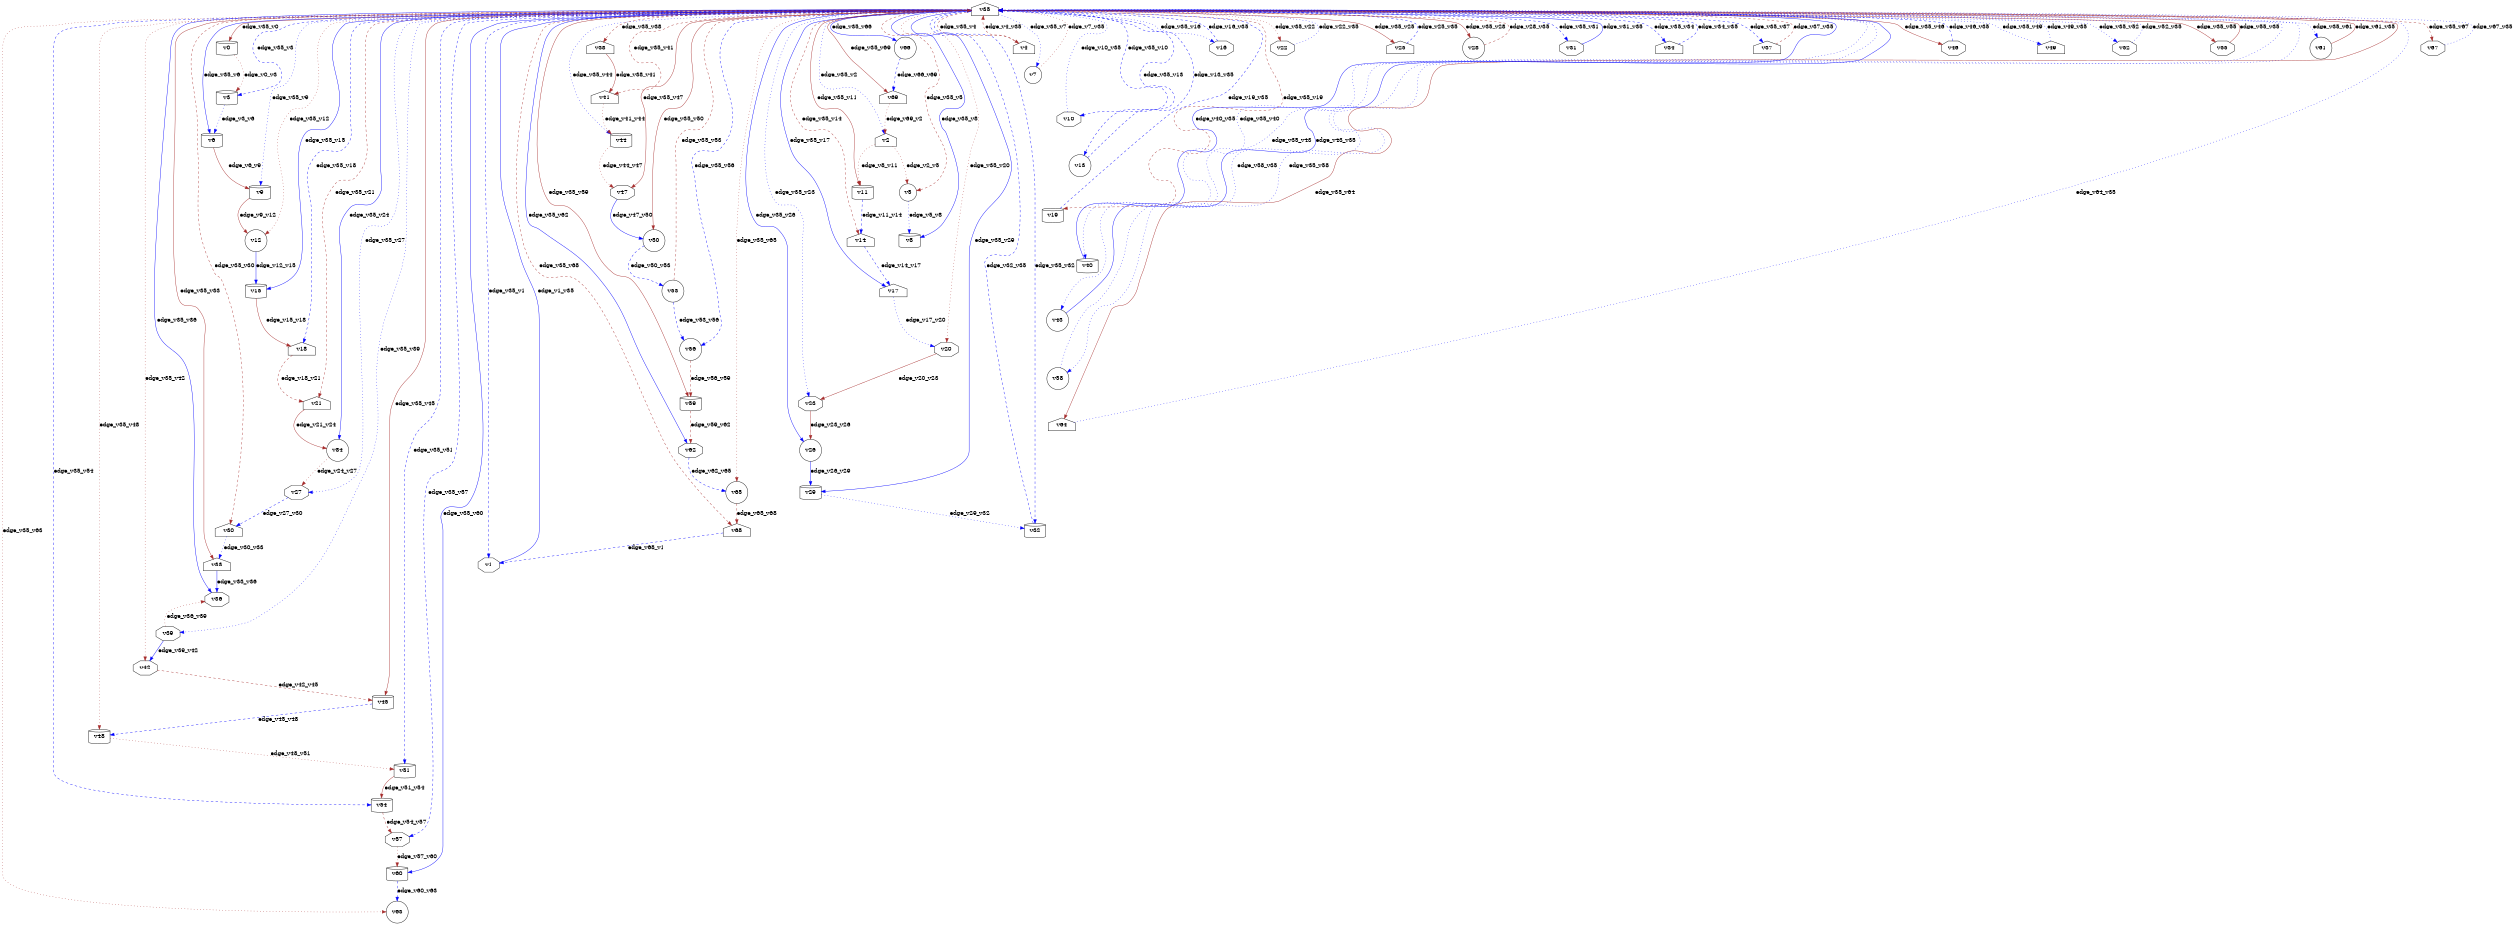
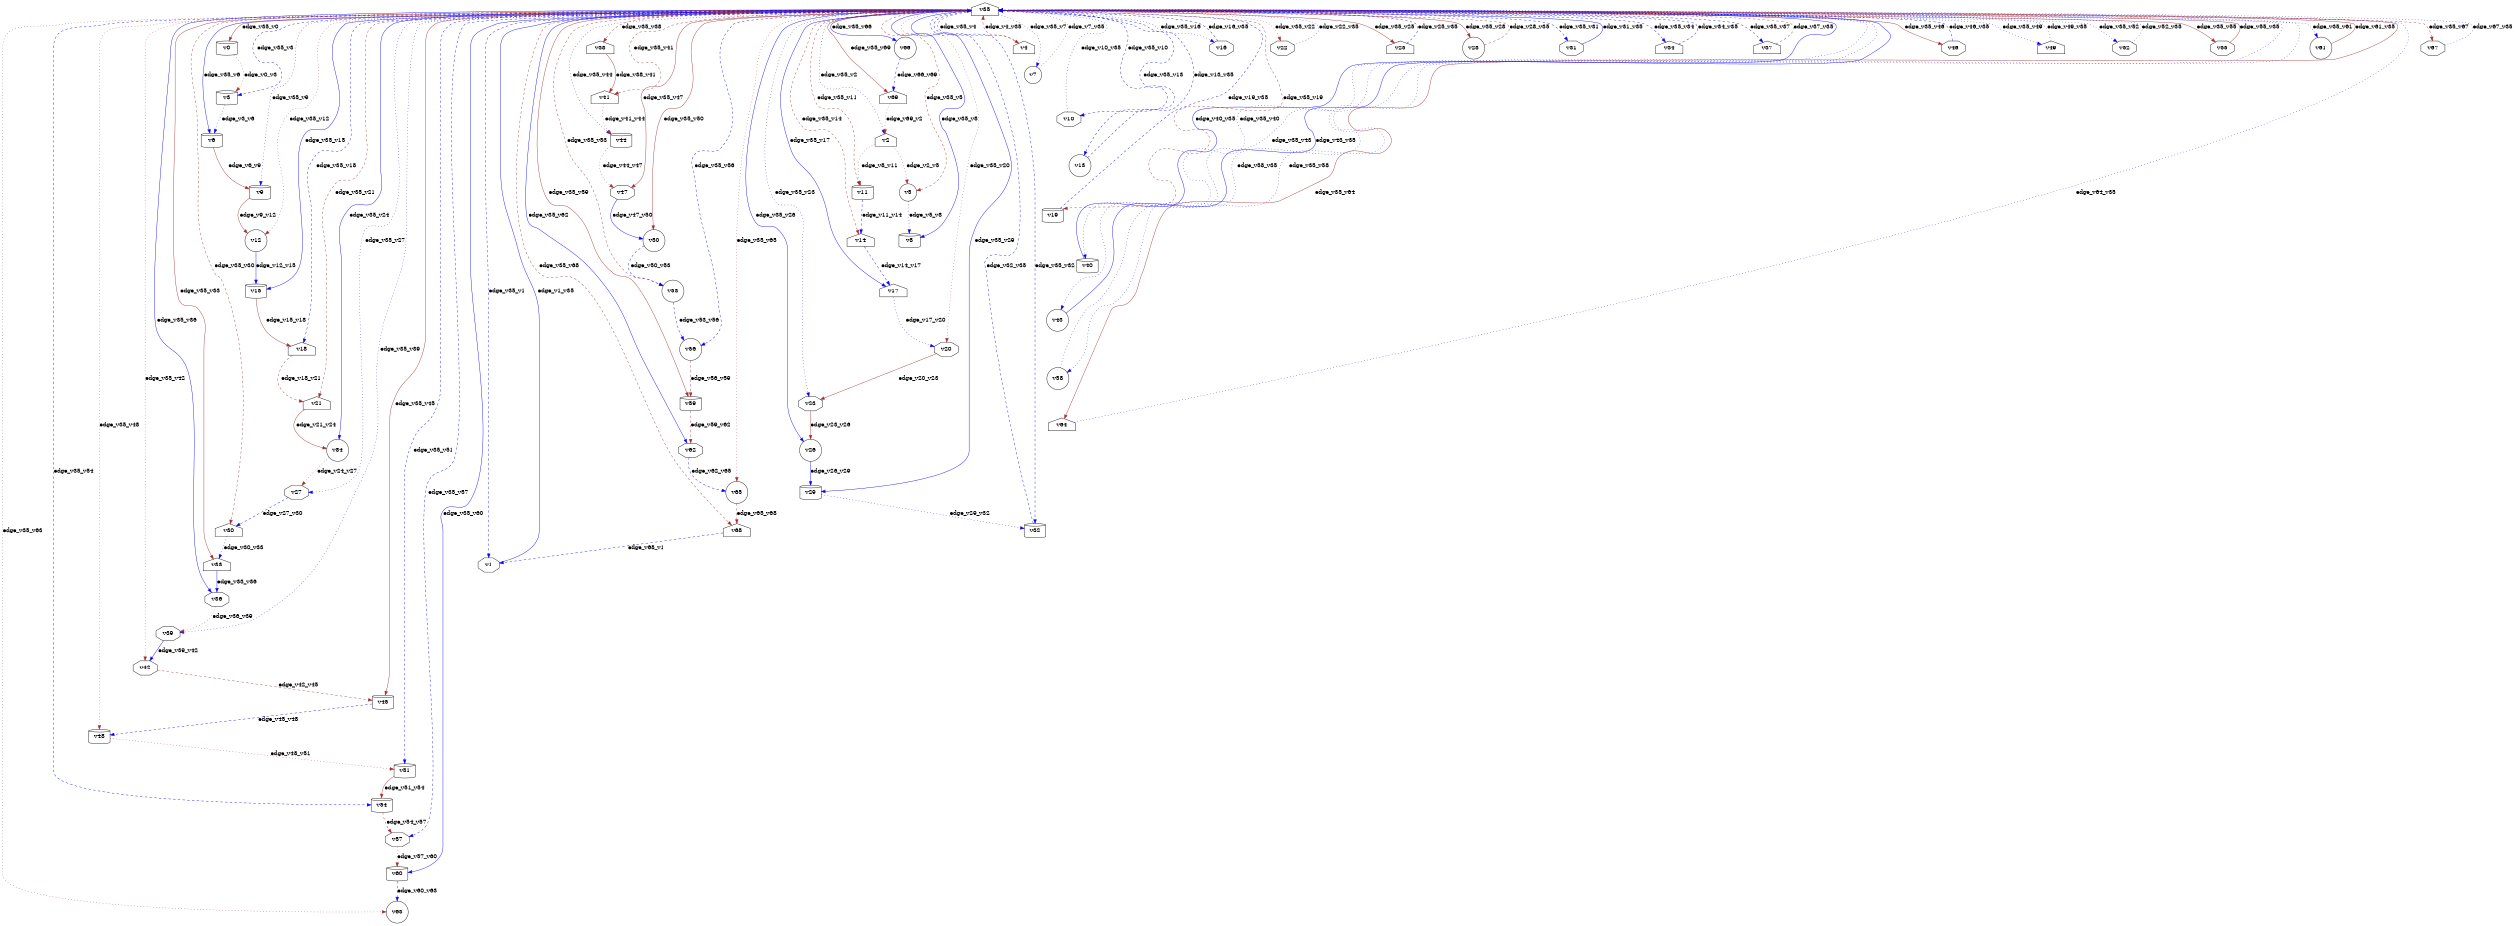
(707, 36) -> (605, 22)
(814, 40) -> (814, 40)
(177, 608) -> (203, 623)
